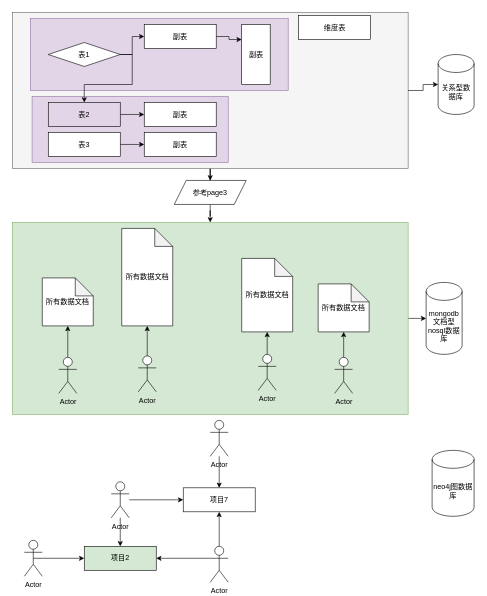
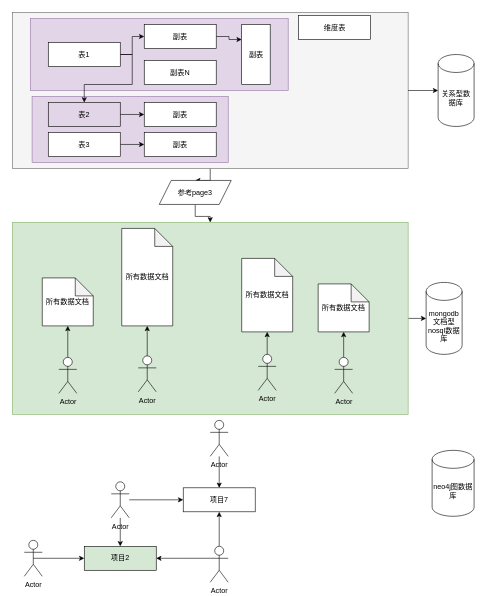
(84, 54) -> (84, 54)
none -> (180, 72)
(456, 84) -> (456, 90)
(210, 192) -> (195, 192)
